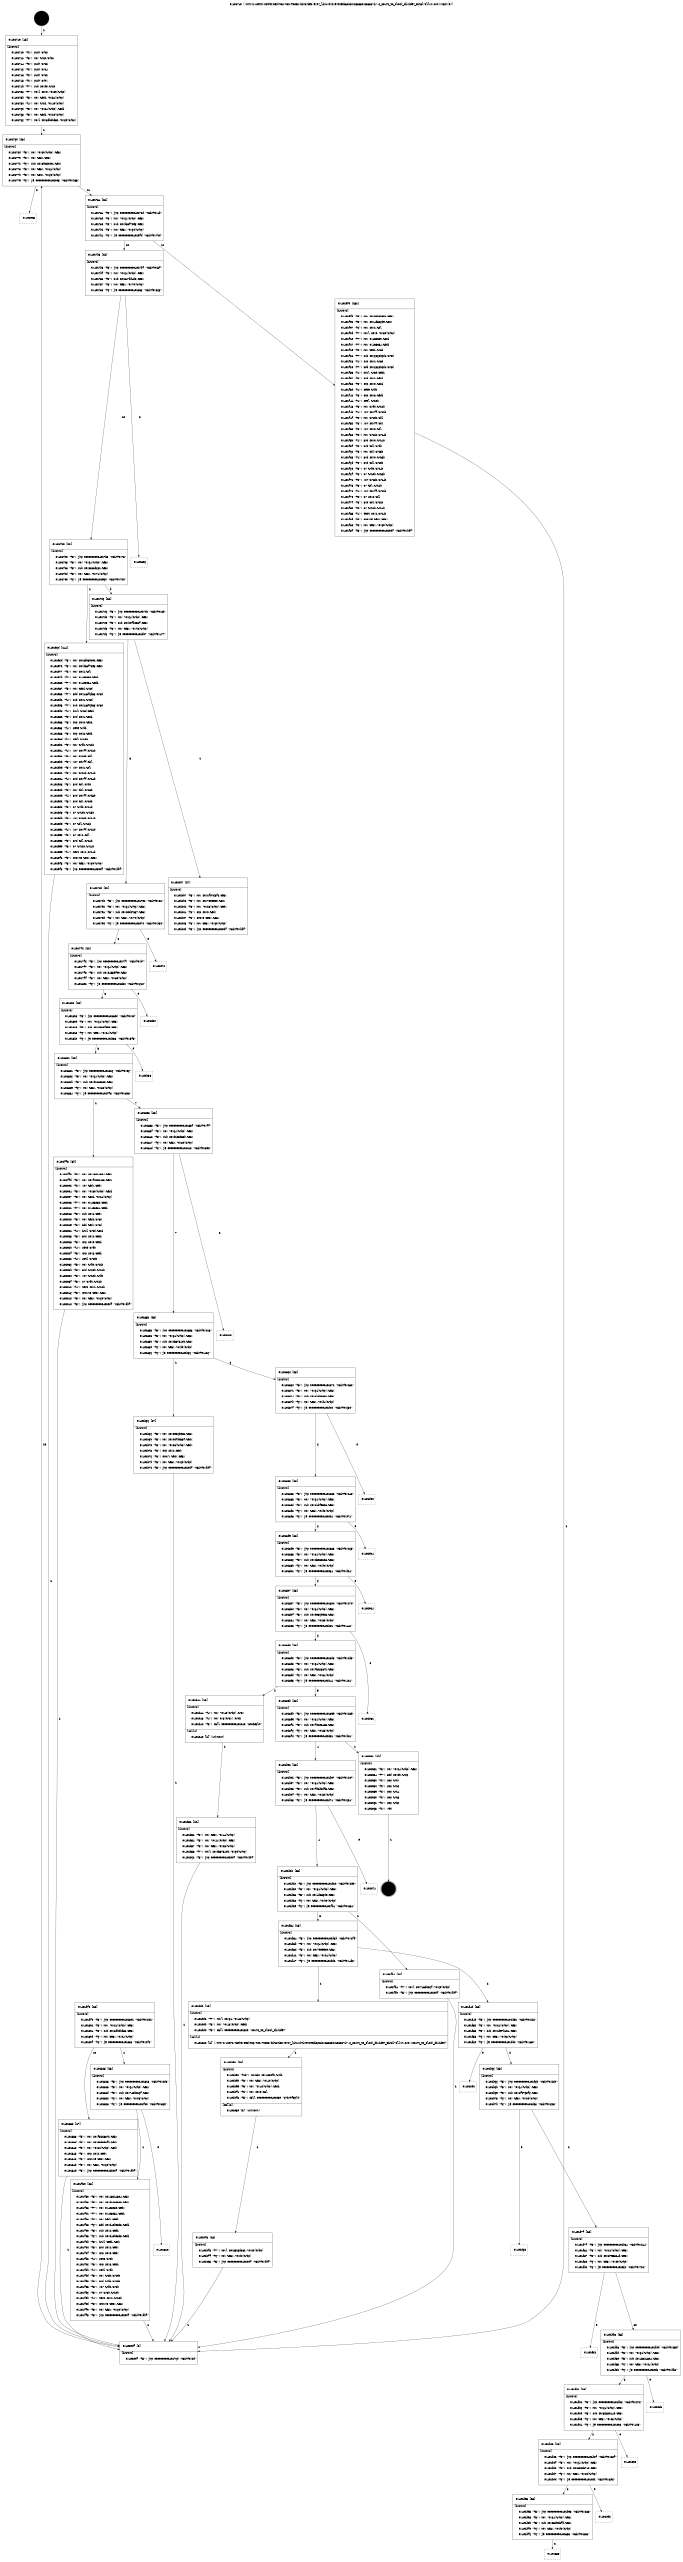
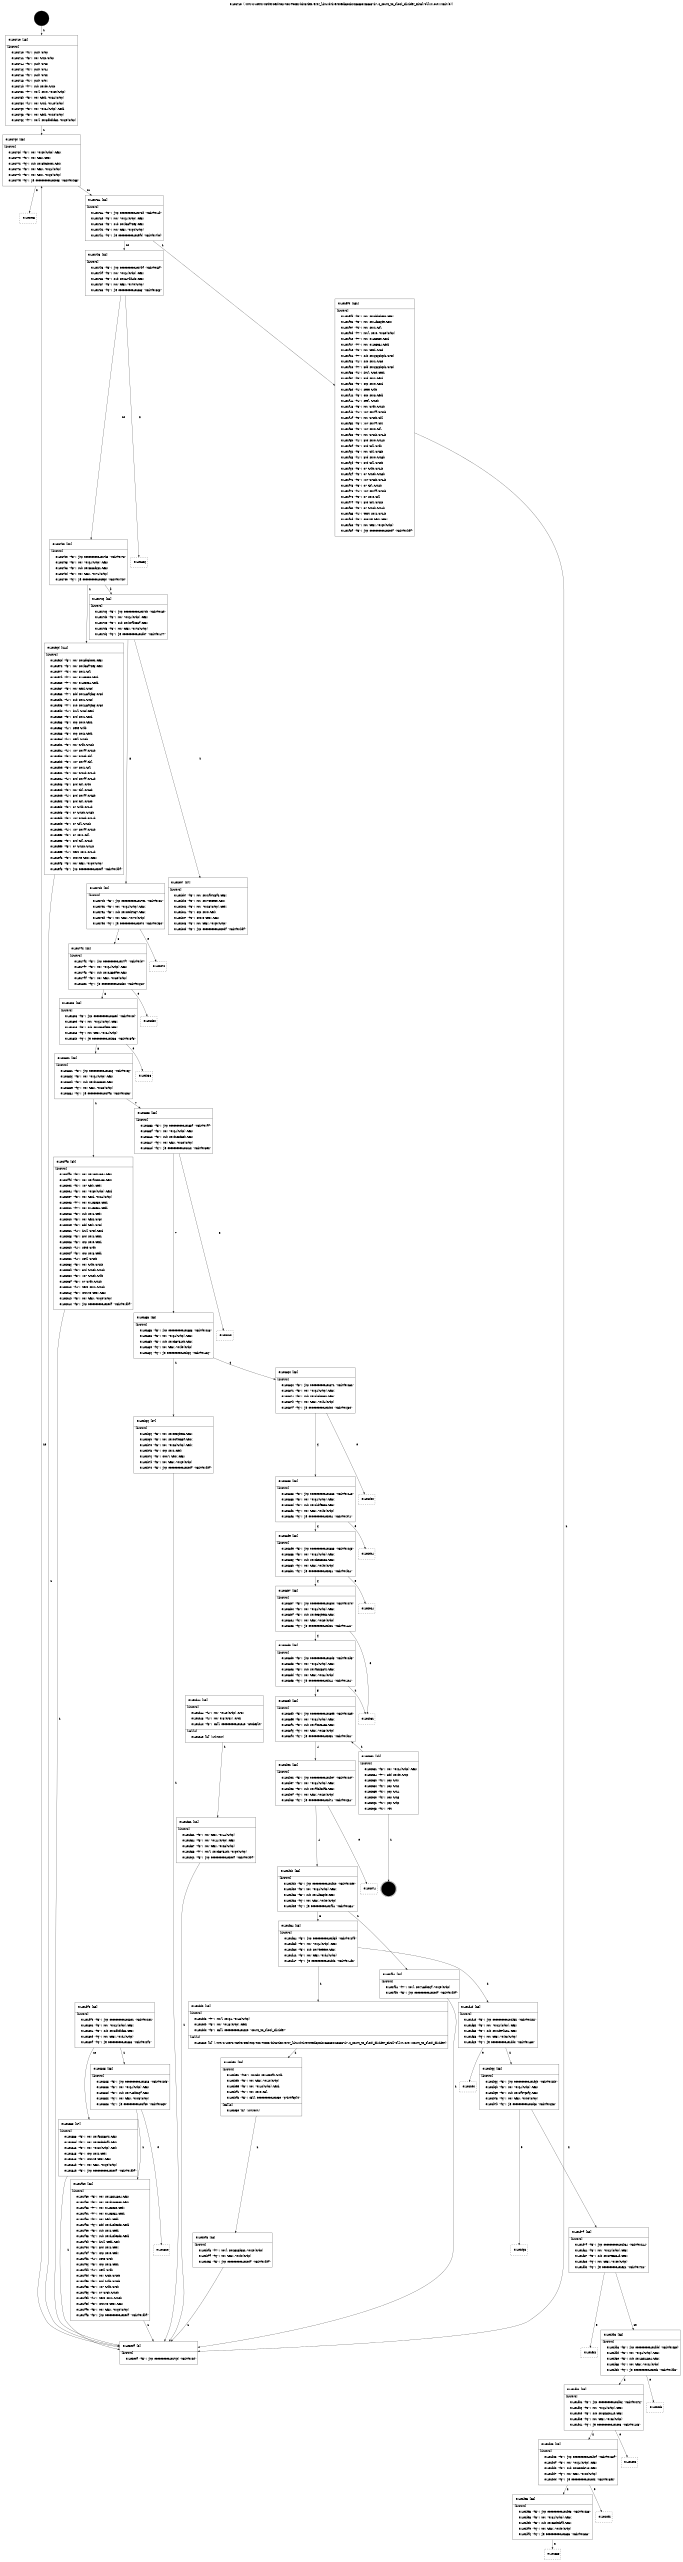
(162, 246) -> (162, 246)
(271, 1690) -> (359, 1698)
(351, 1747) -> (358, 1747)
